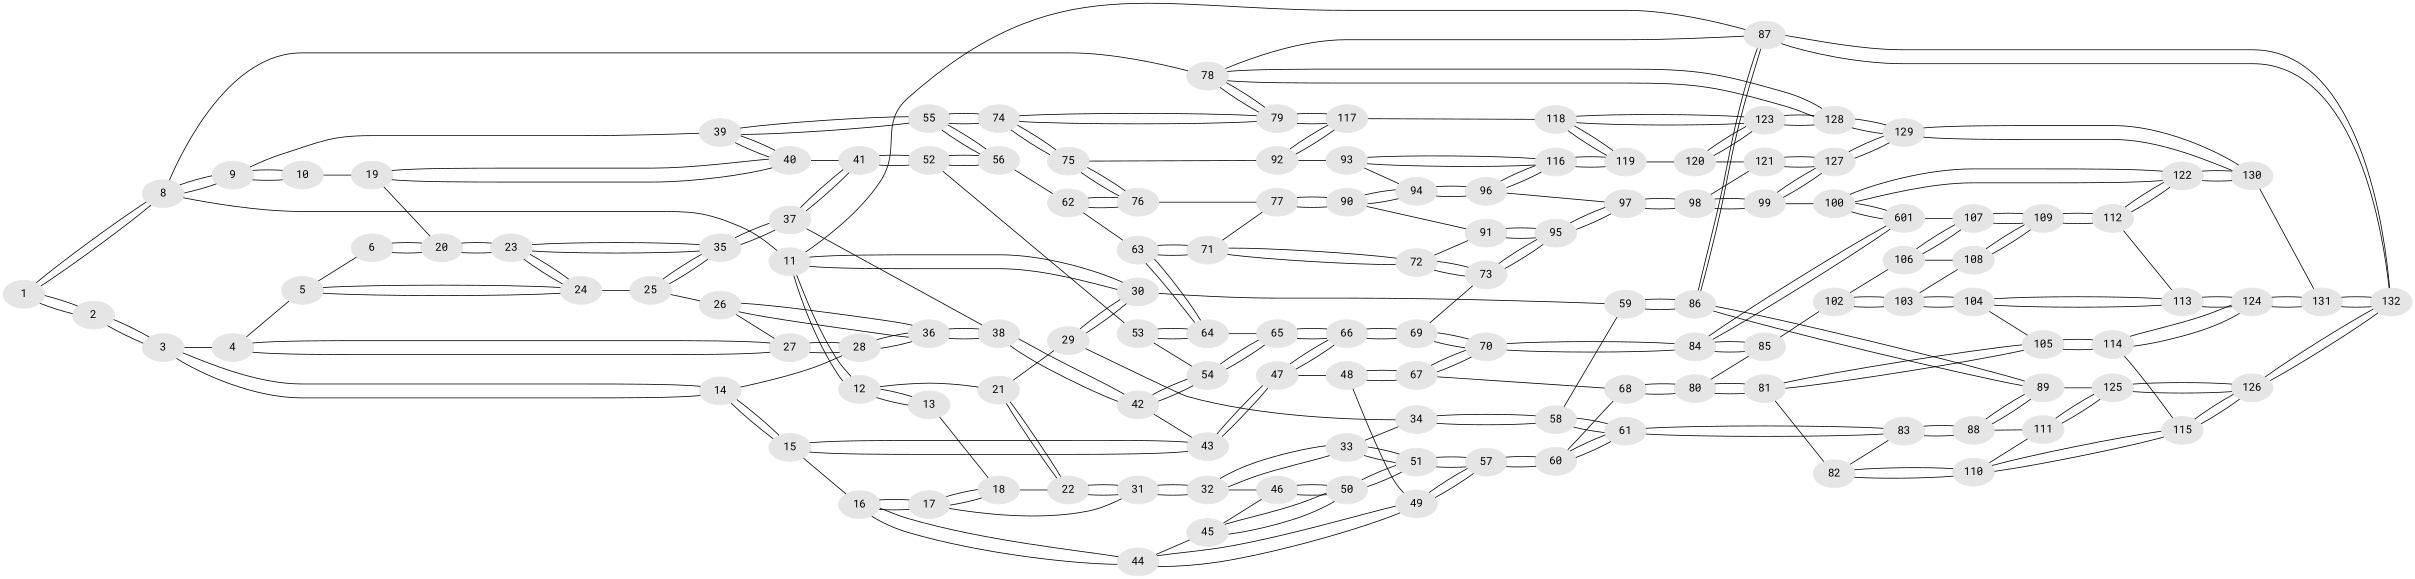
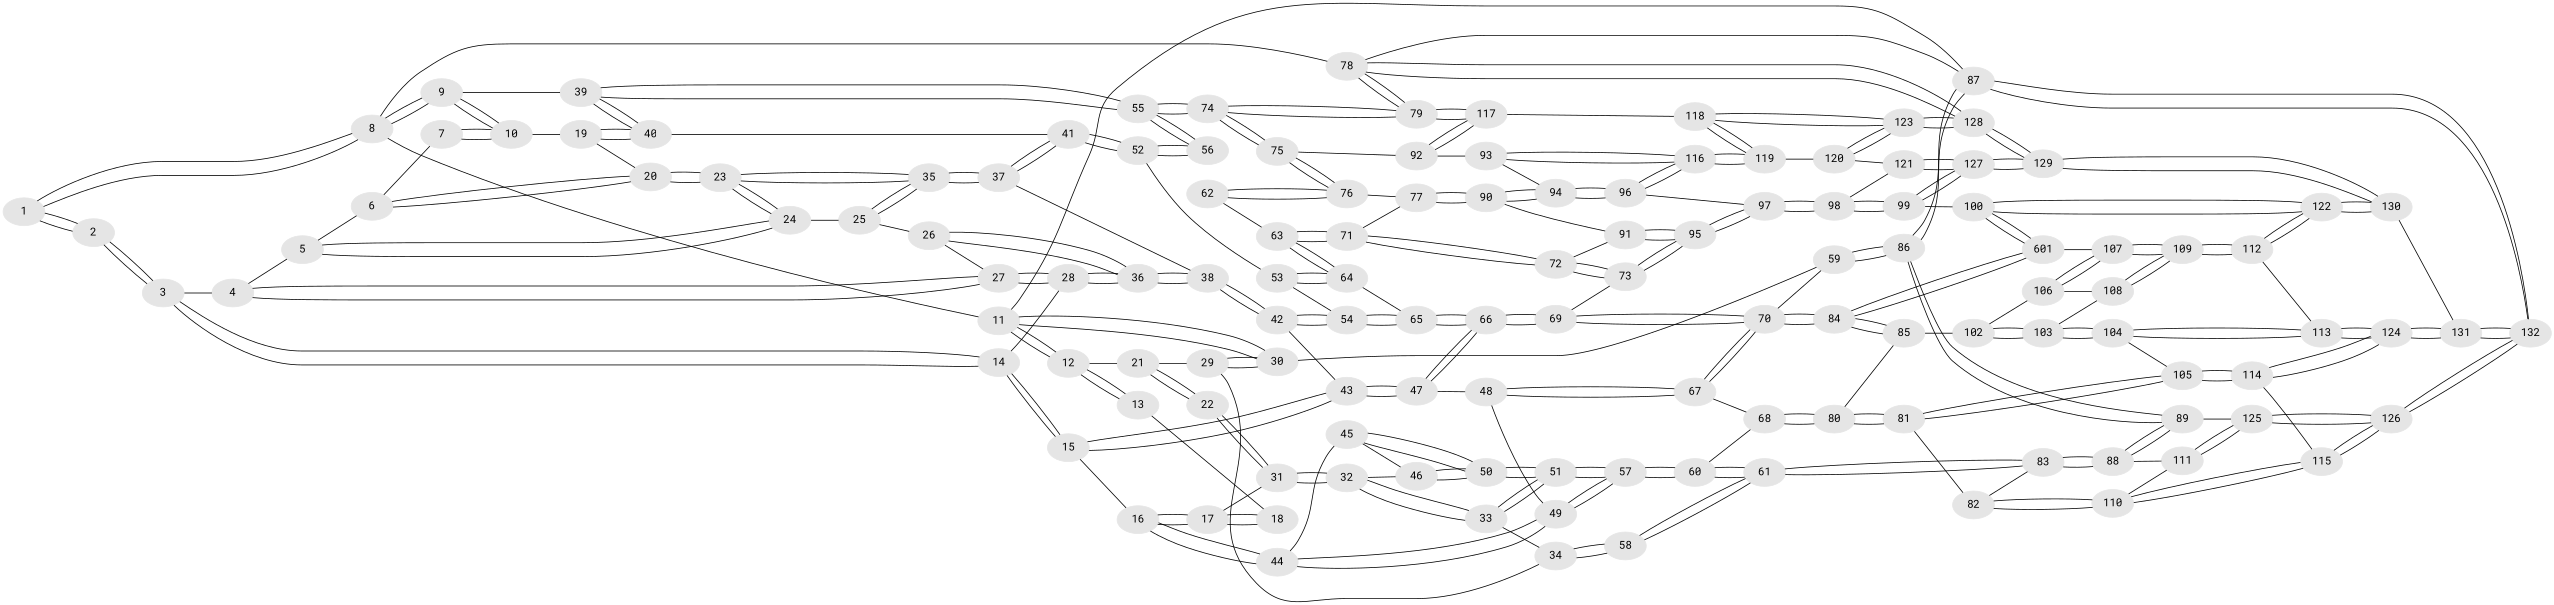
none -> (442, 134)
(1034, 182) -> none
(1591, 362) -> (1799, 289)
(1034, 490) -> none
